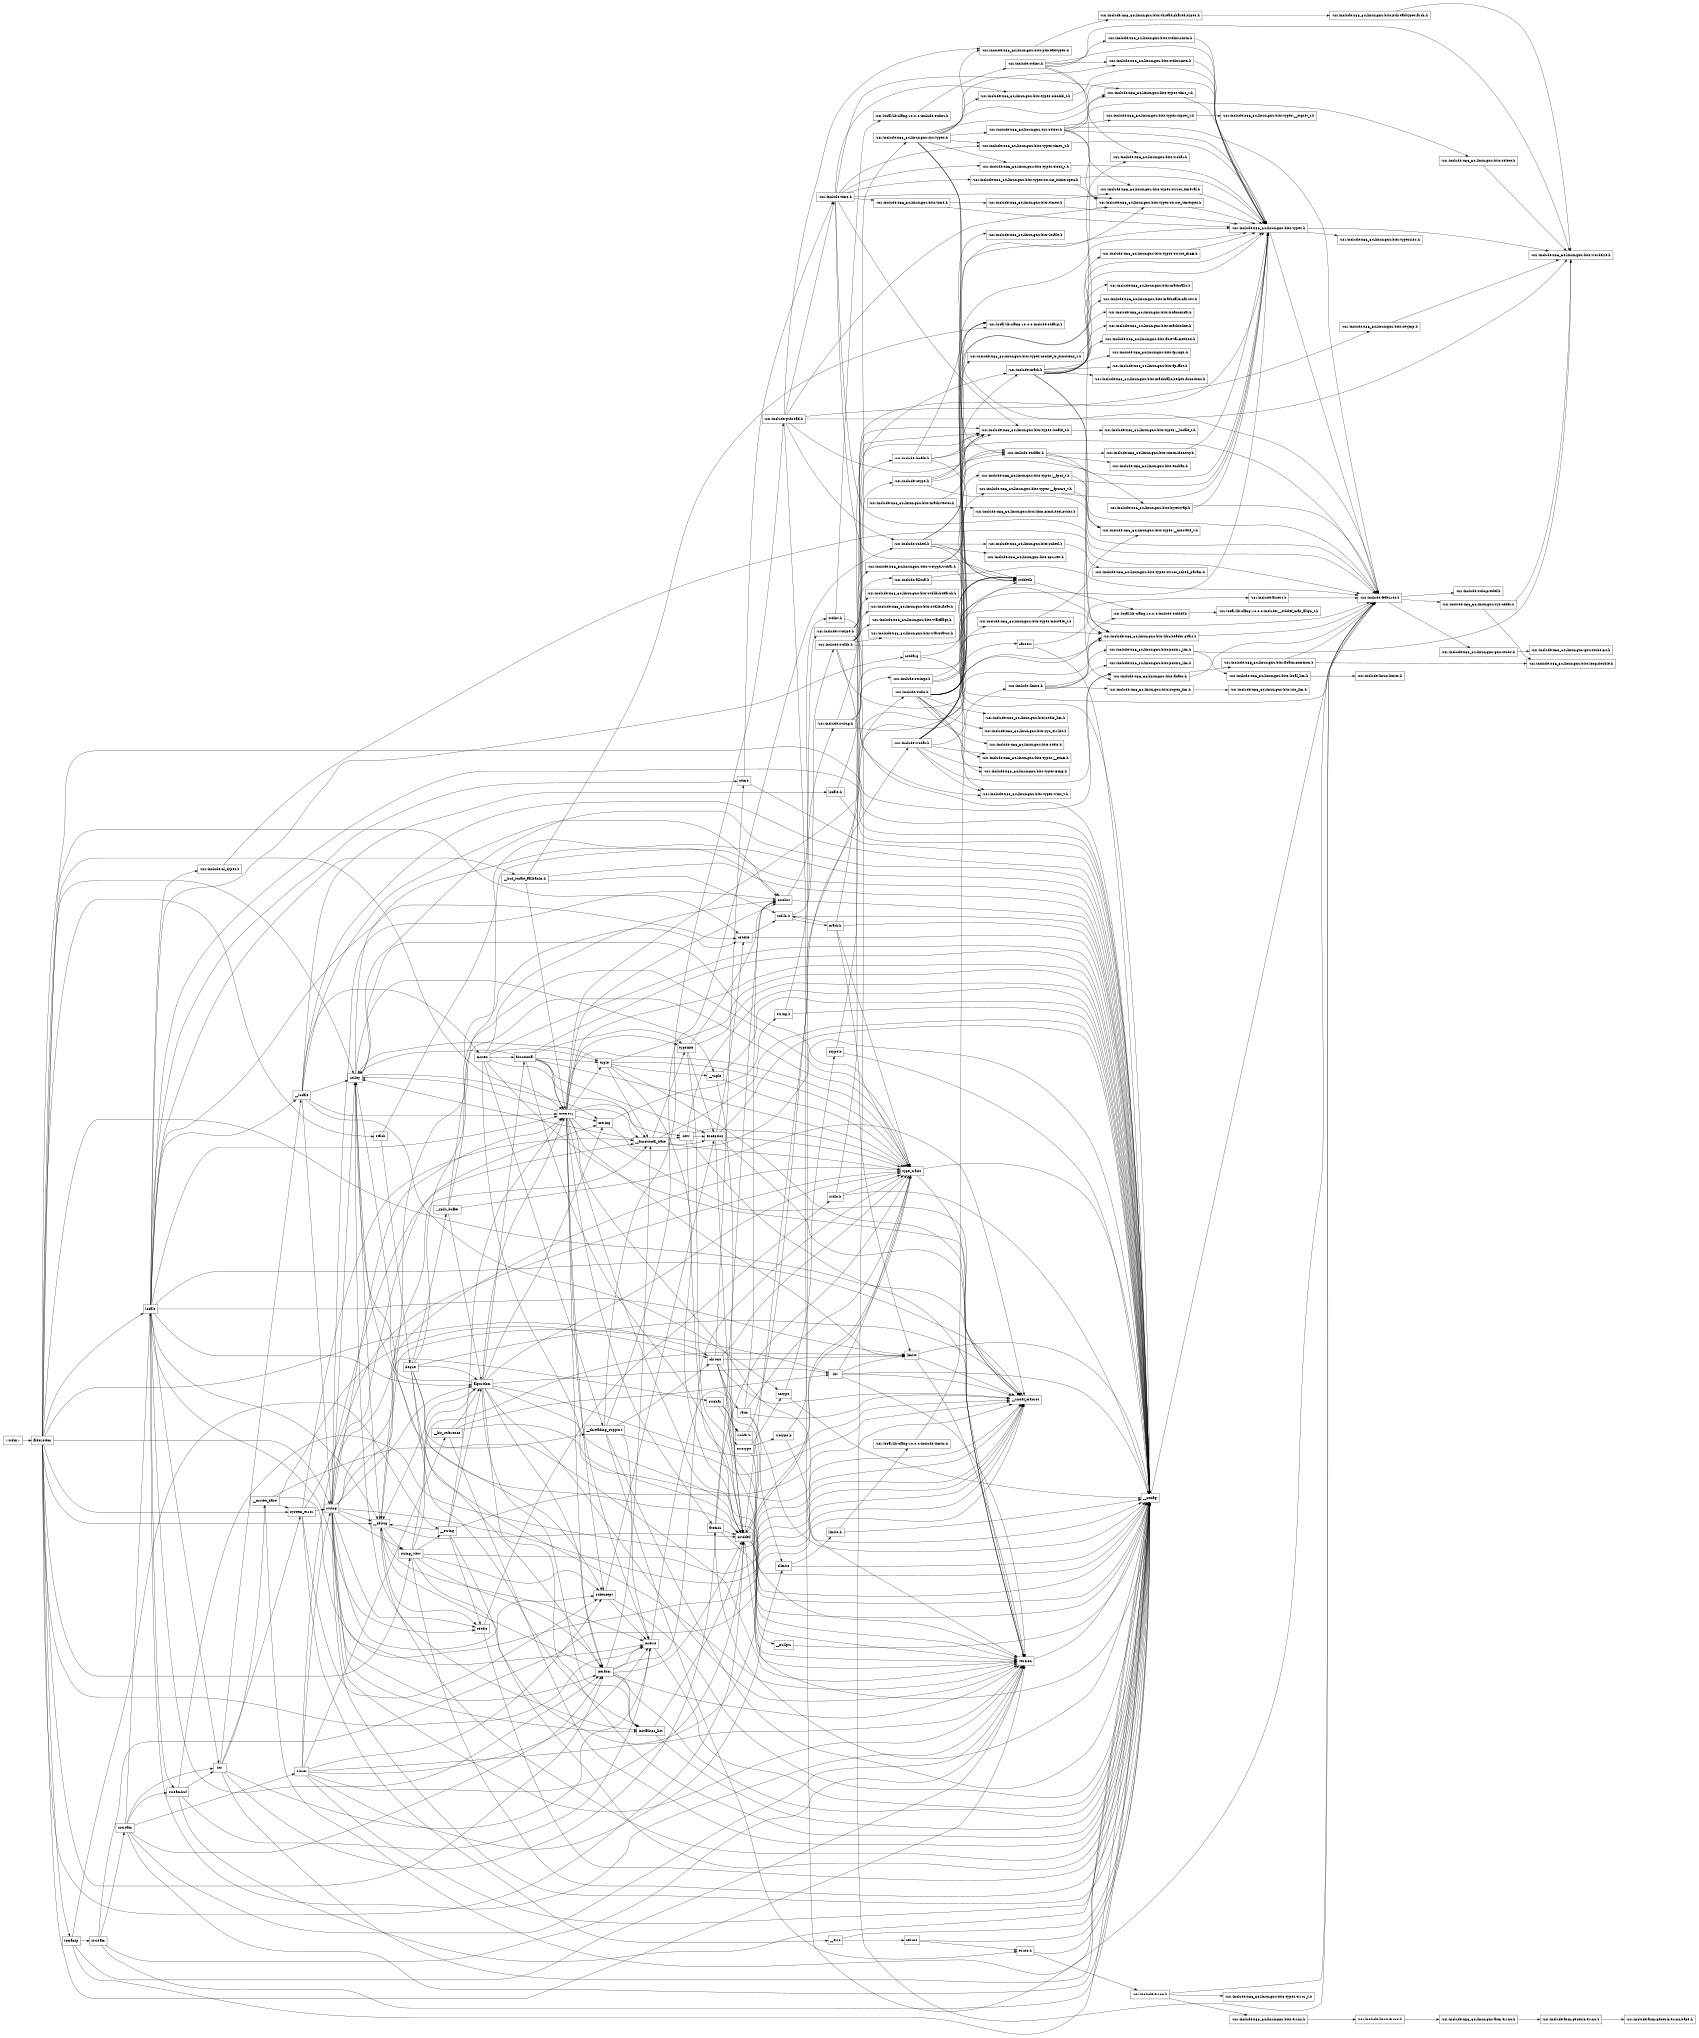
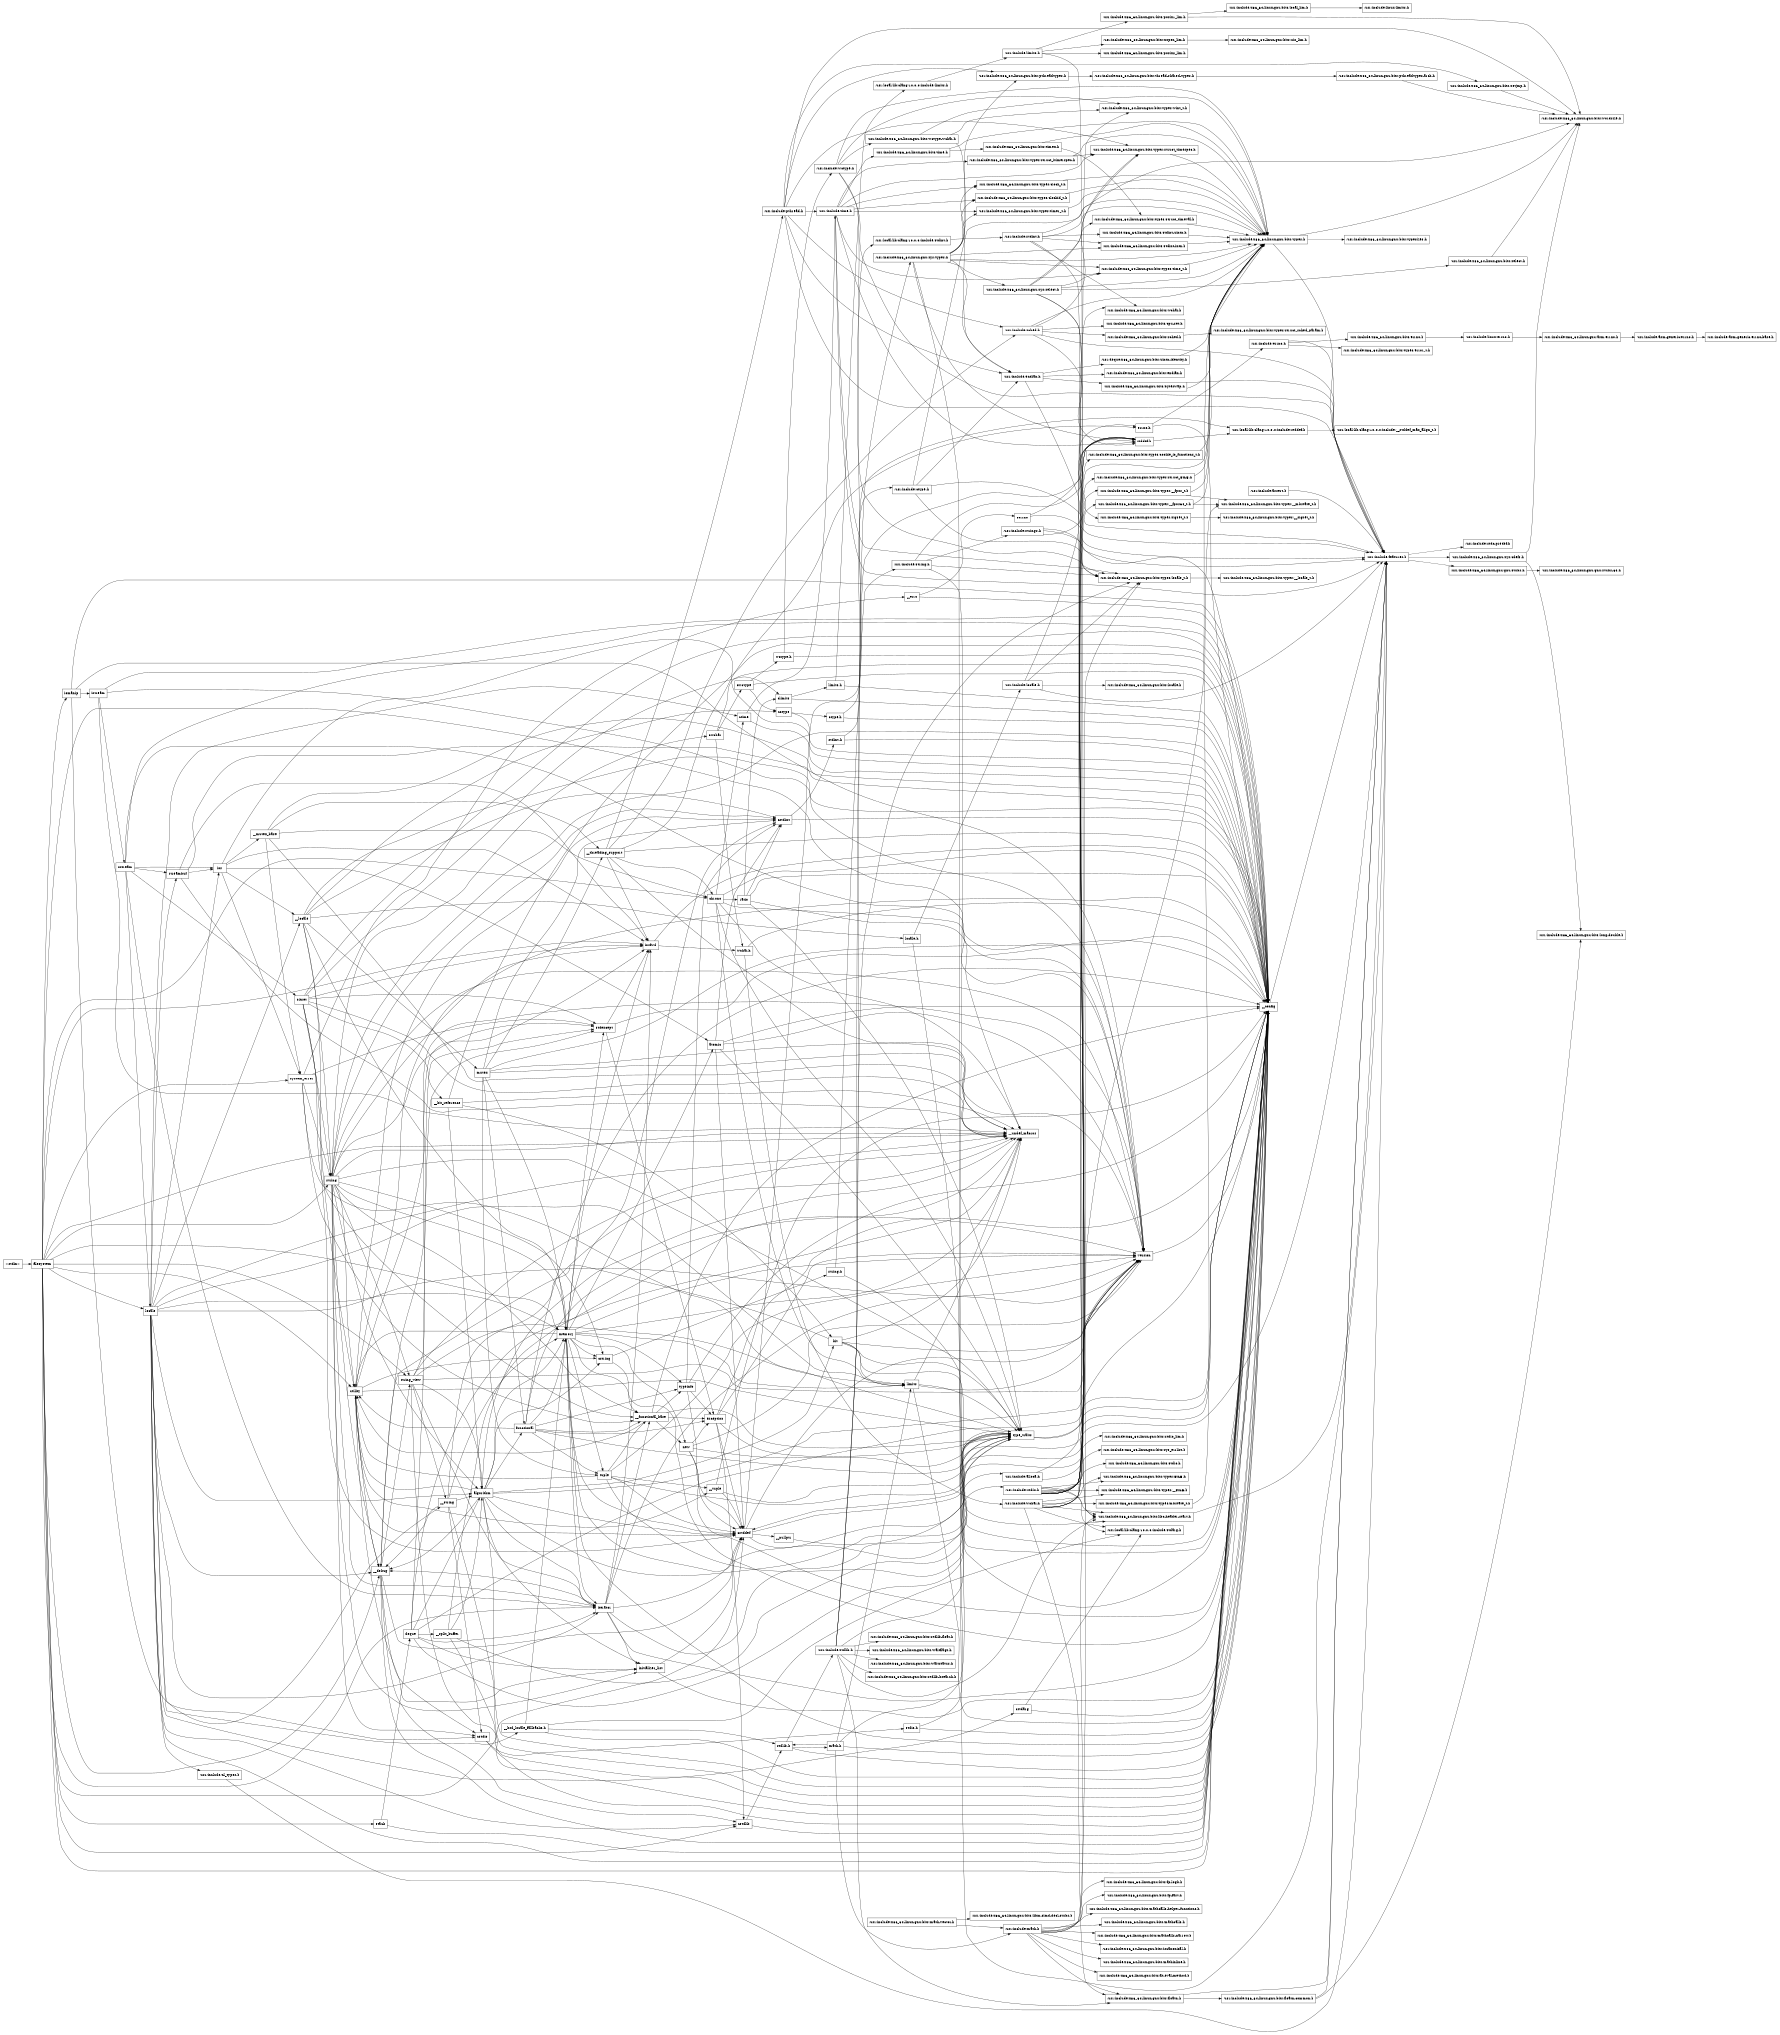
(1150, 453) -> (1144, 360)
(1025, 644) -> none
(871, 1185) -> (971, 1398)
